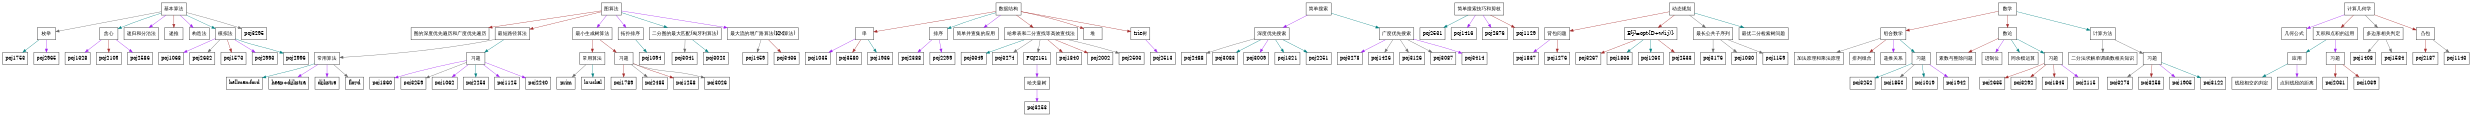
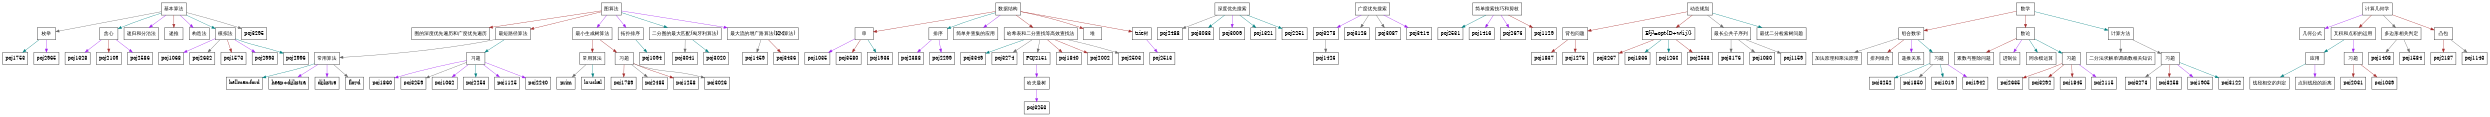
(1319, 9) -> none
(1390, 45) -> (1326, 44)
(1543, 45) -> (1561, 45)
